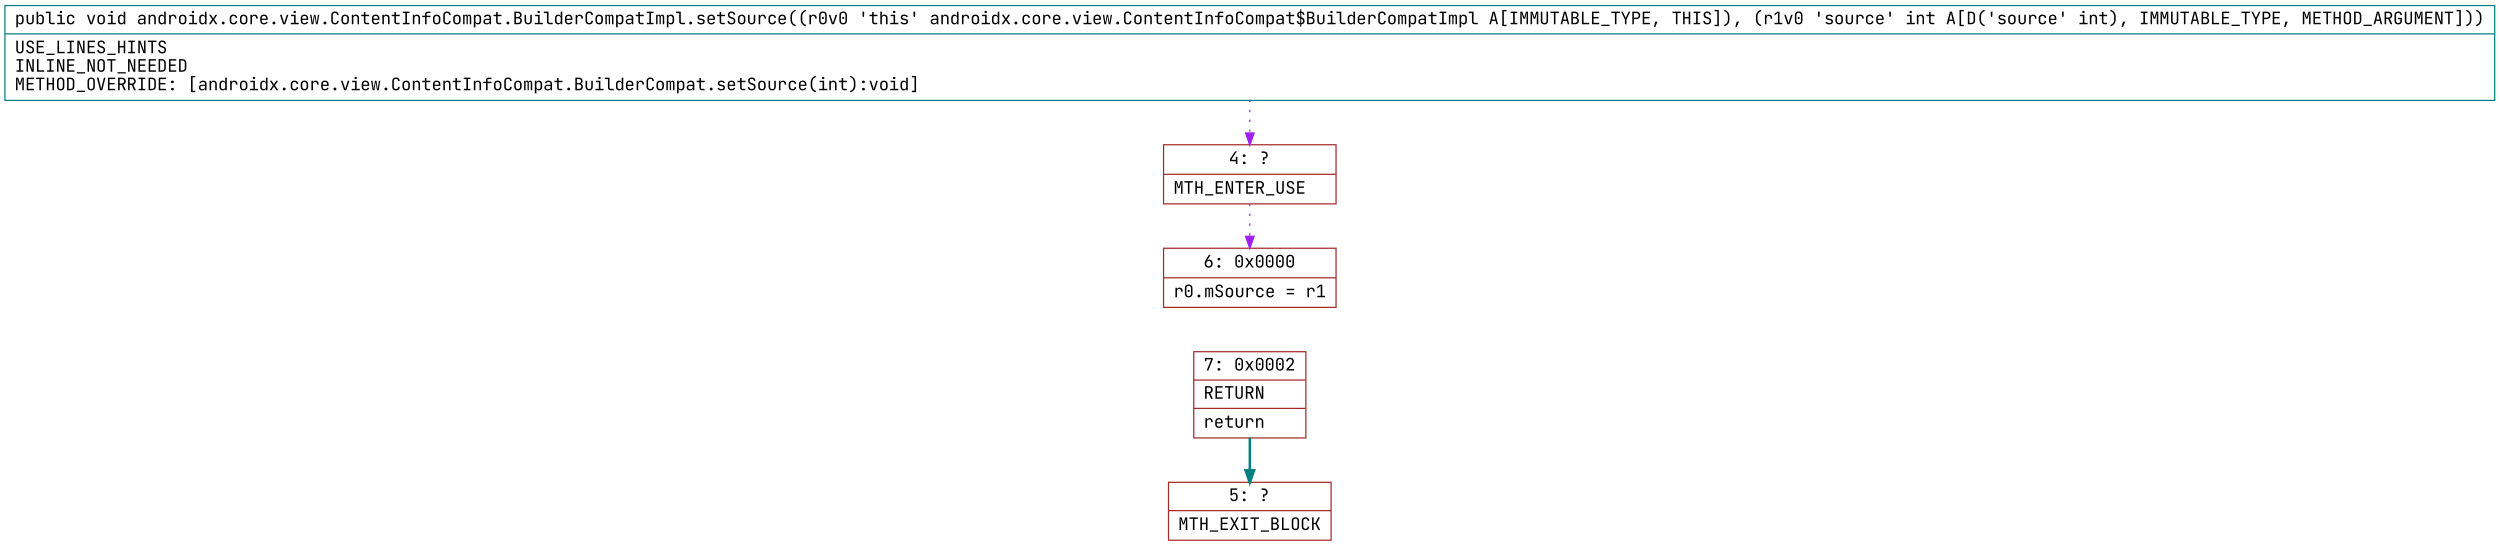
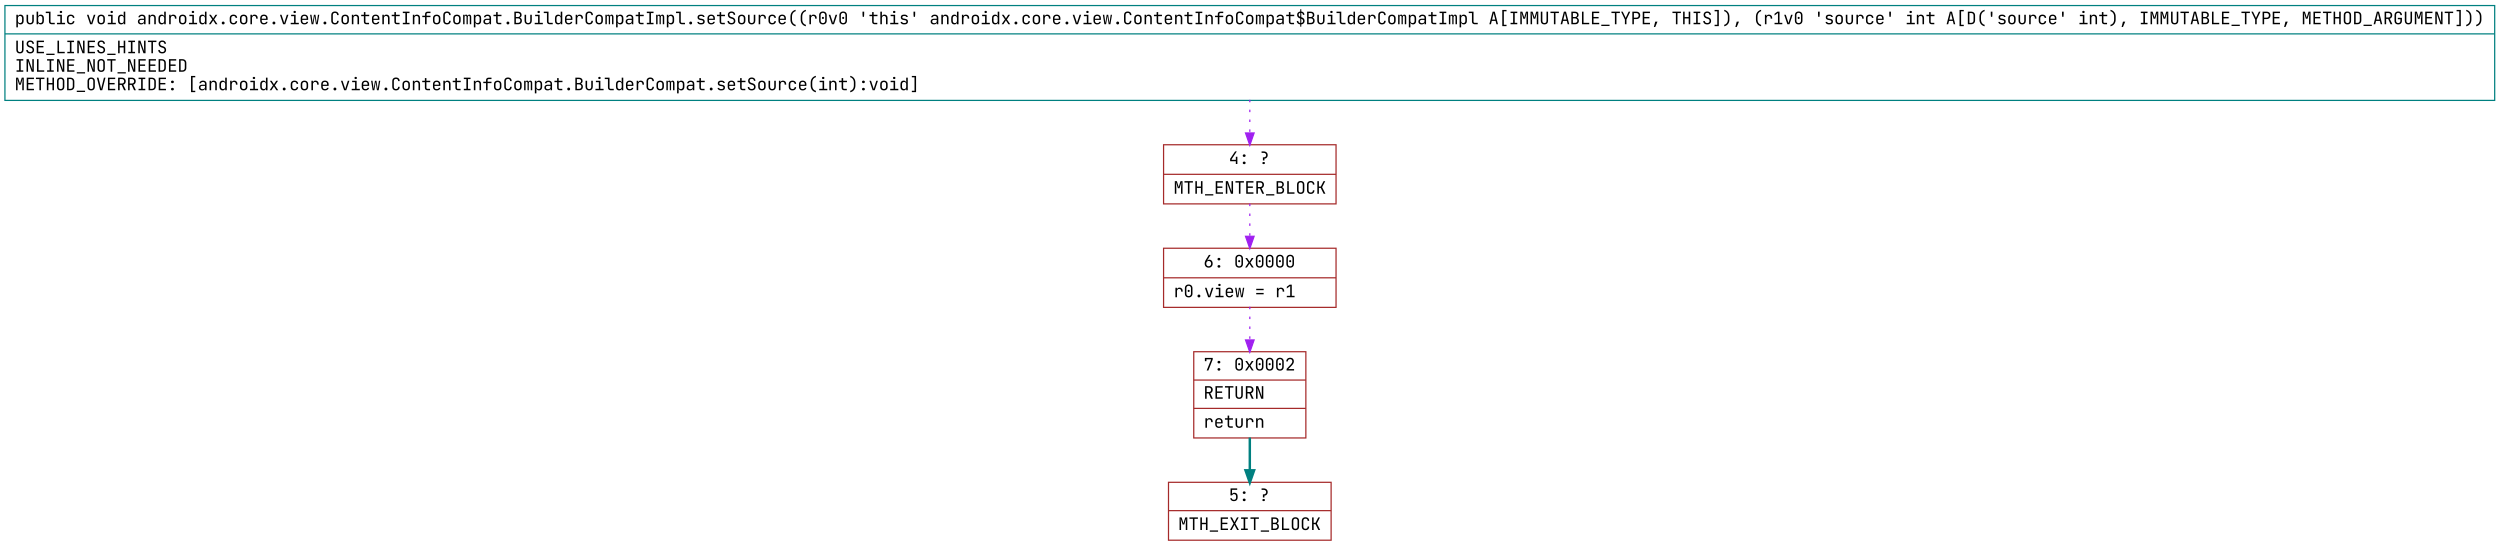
(1240, 188) -> (1250, 188)
(1250, 292) -> (1235, 292)
none -> (1250, 323)
